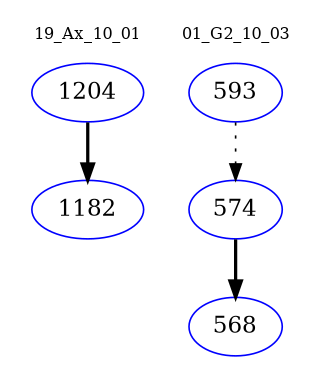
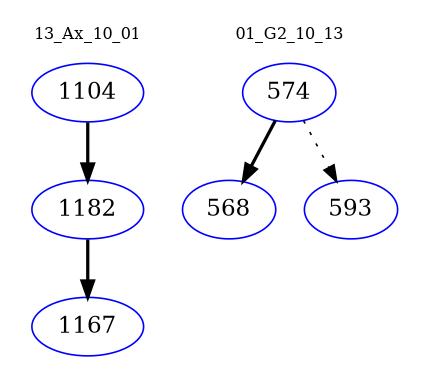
(88, 35) -> (88, 35)
(236, 35) -> (290, 35)
(88, 93) -> (88, 93)
(236, 143) -> (316, 144)
none -> (88, 327)
